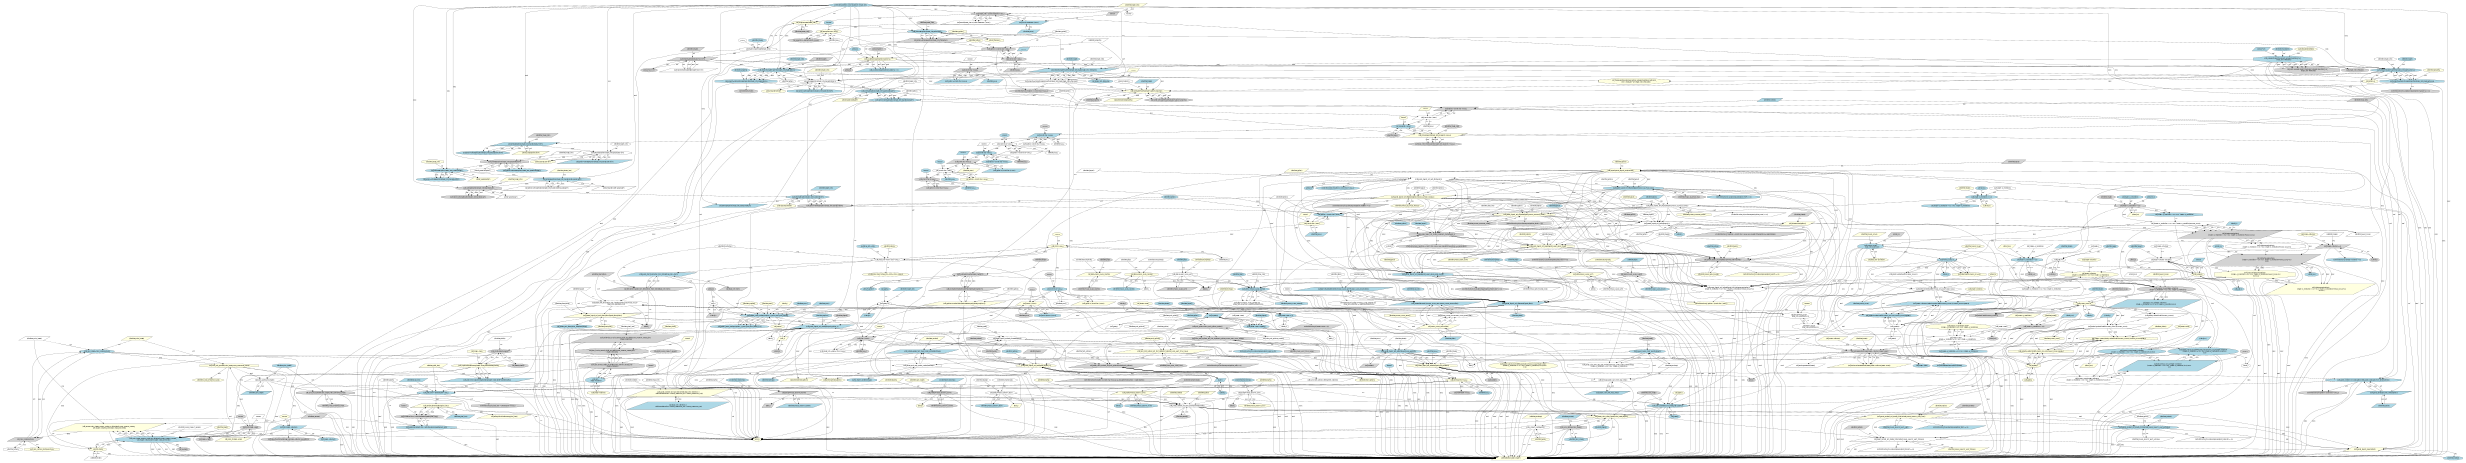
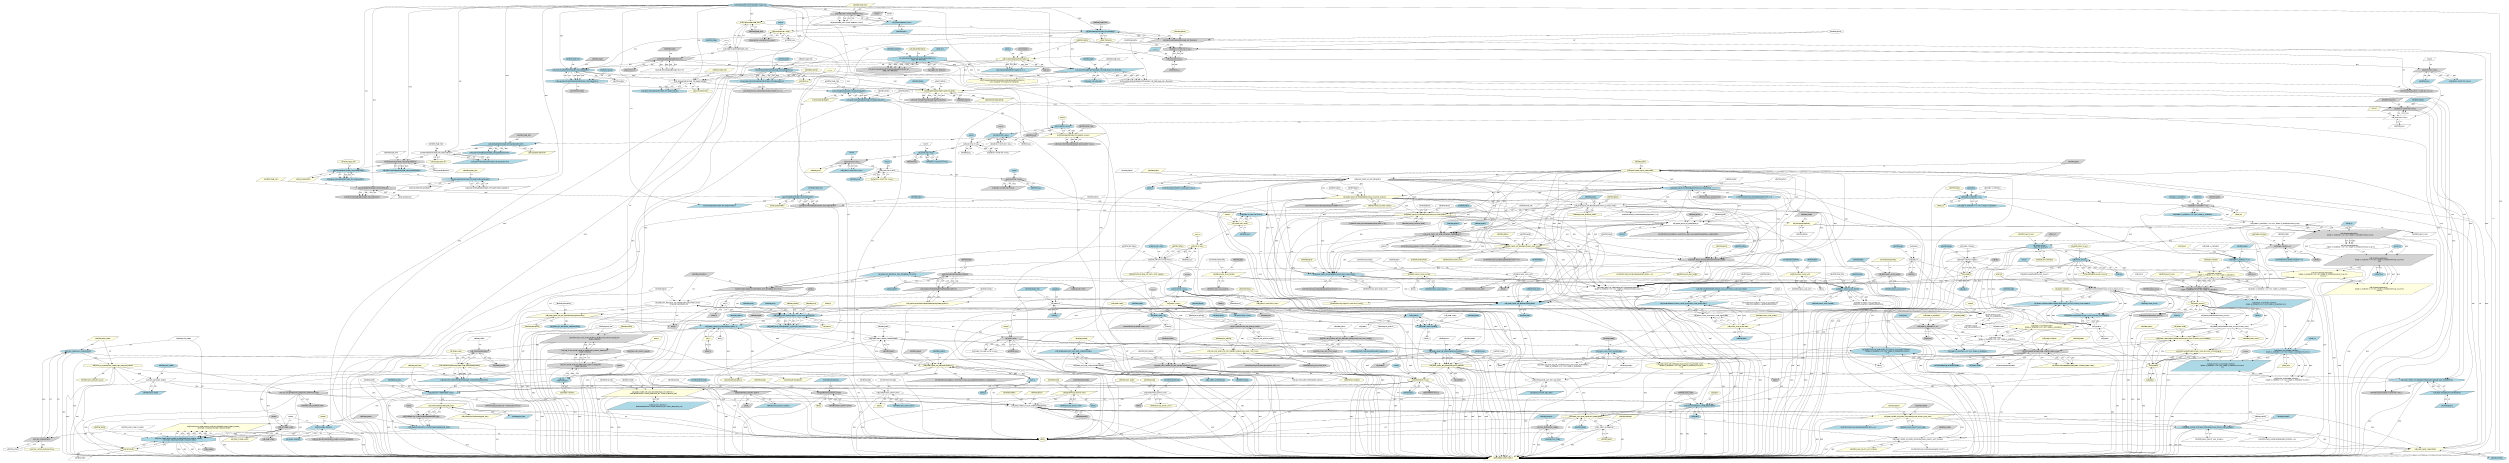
(1594, 266) -> (1576, 268)
